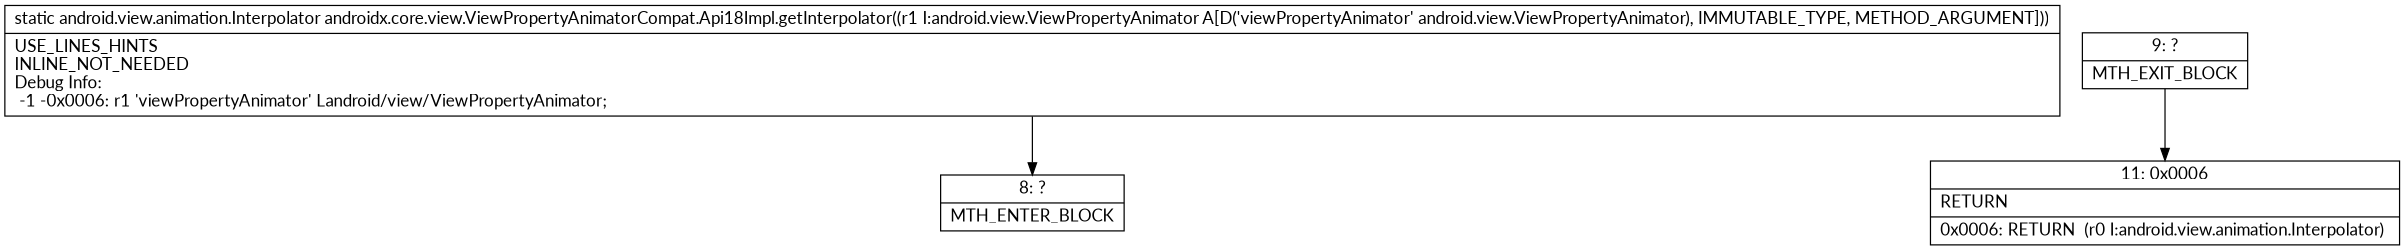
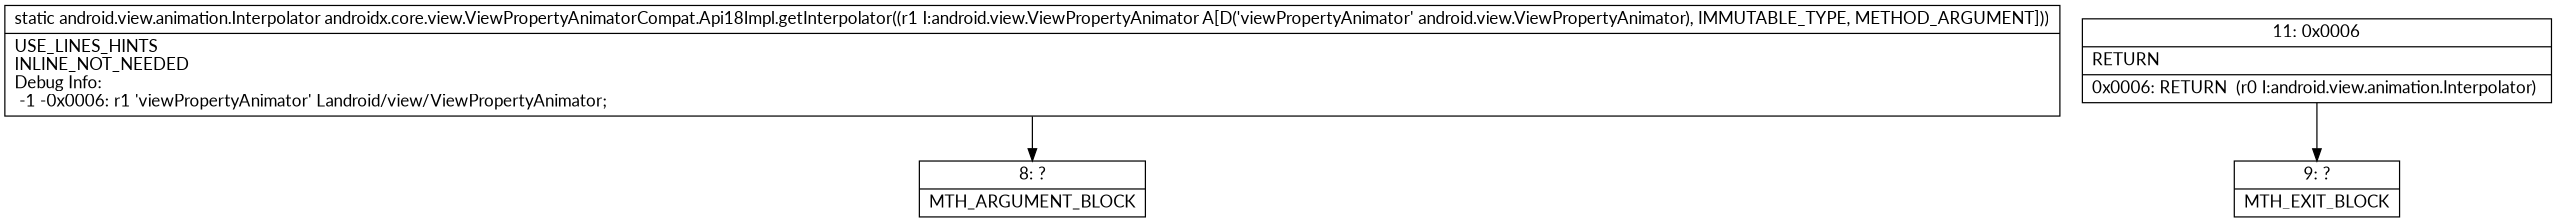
(2165, 119) -> (2317, 126)
(1032, 216) -> (1032, 202)
